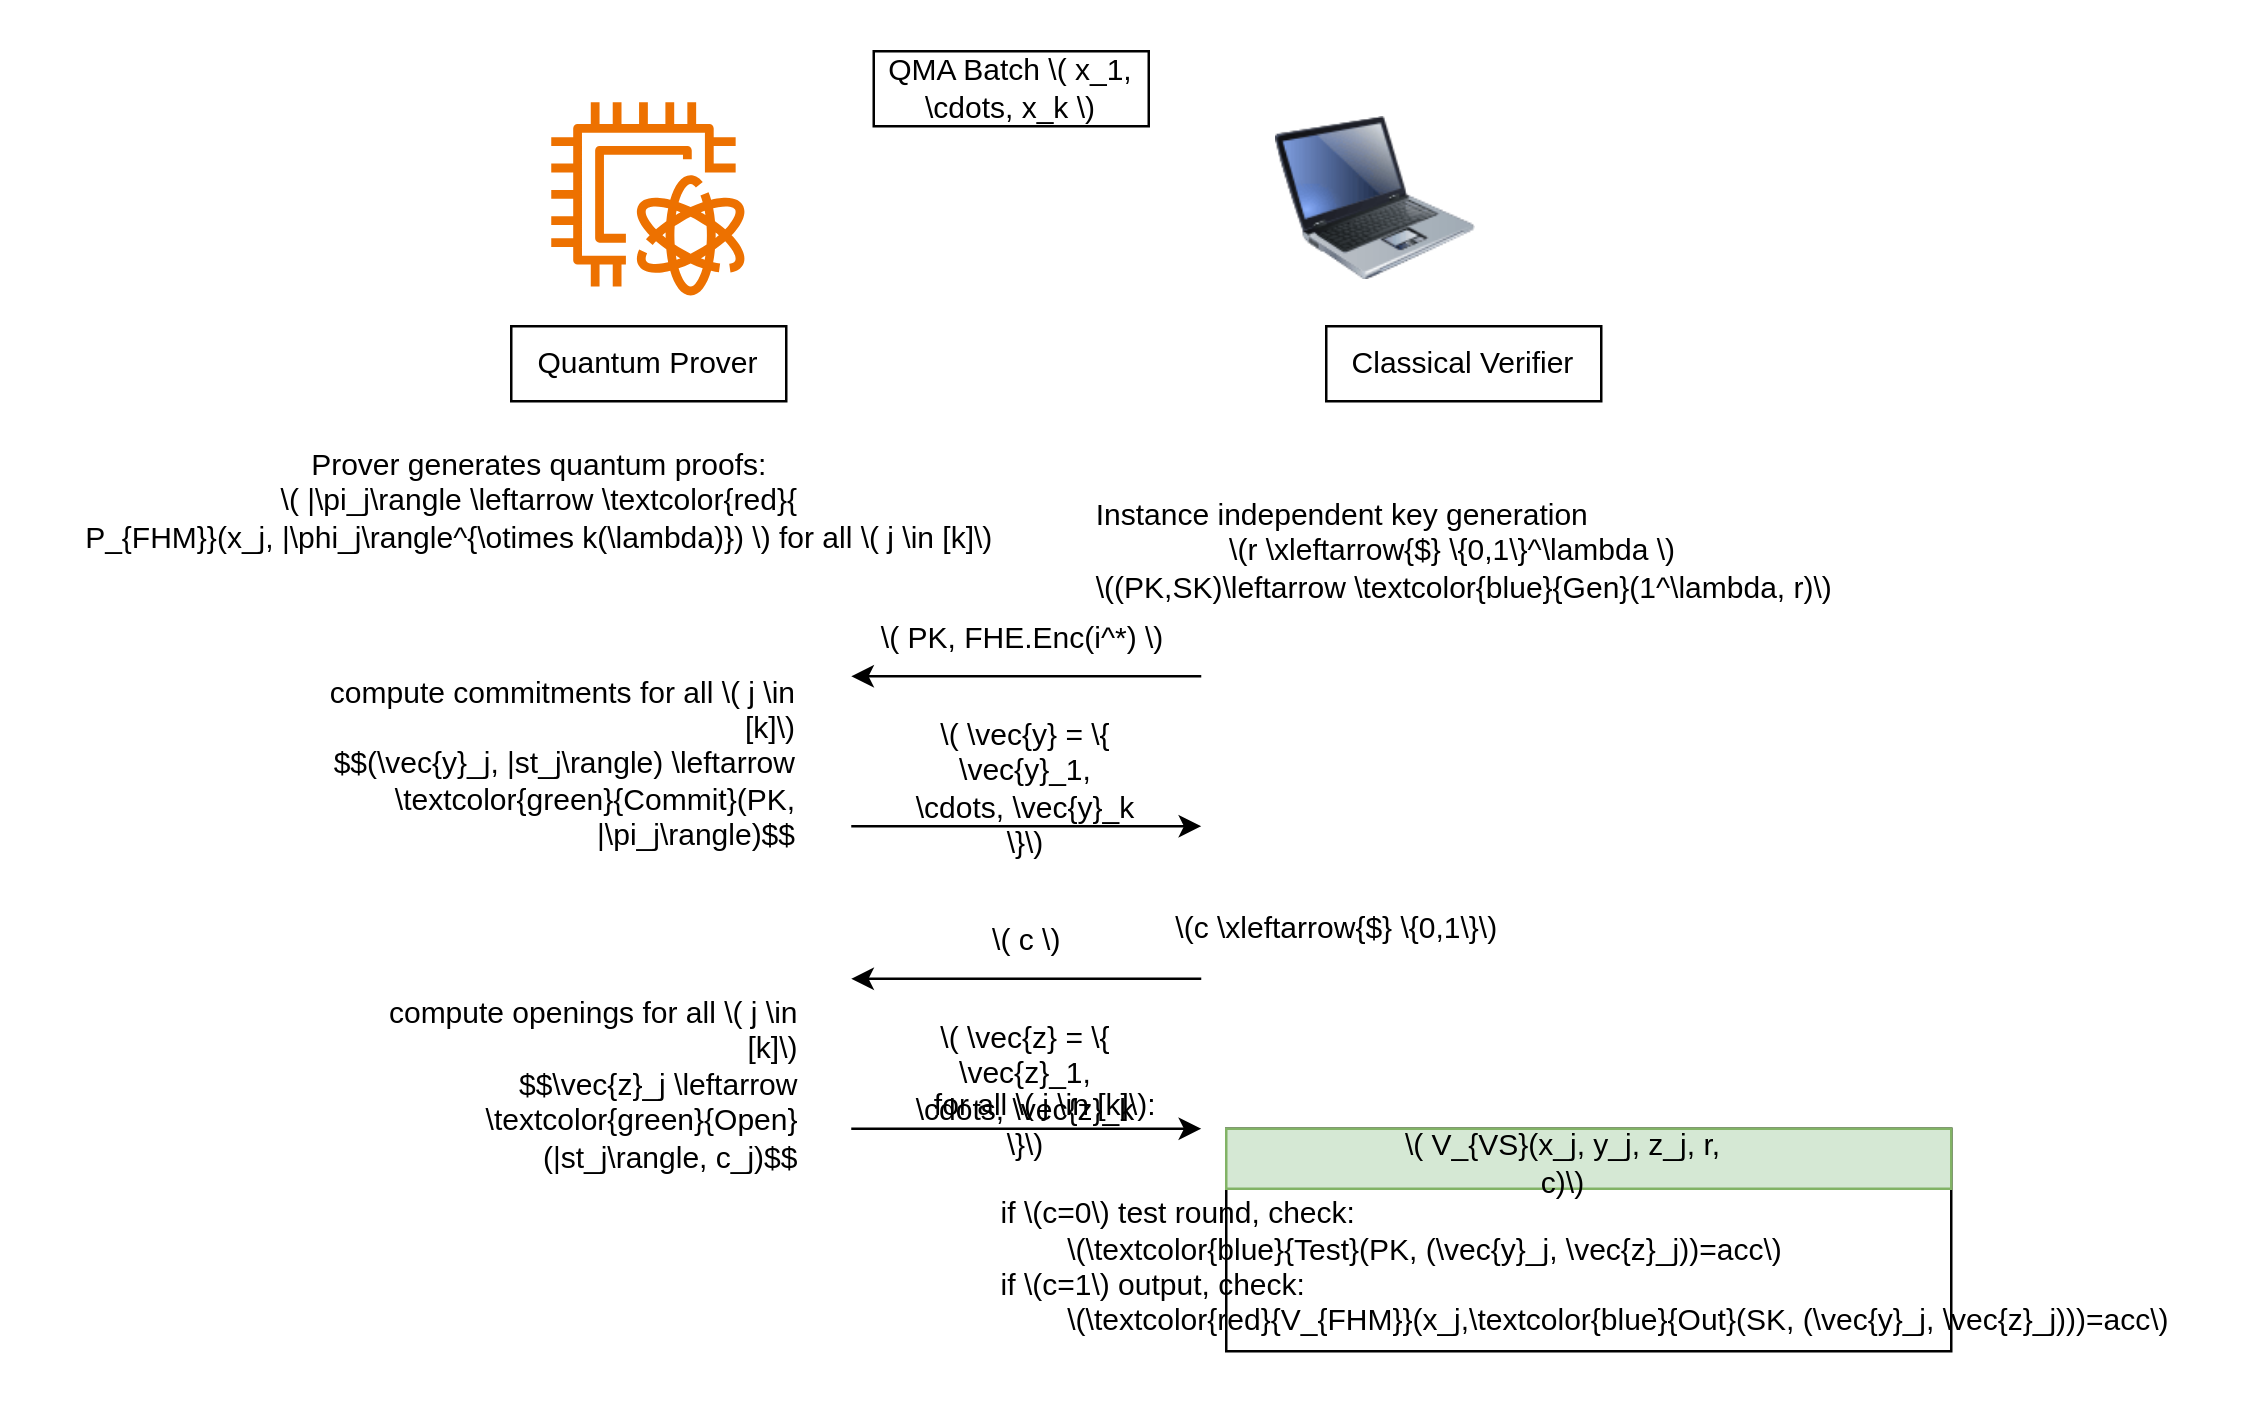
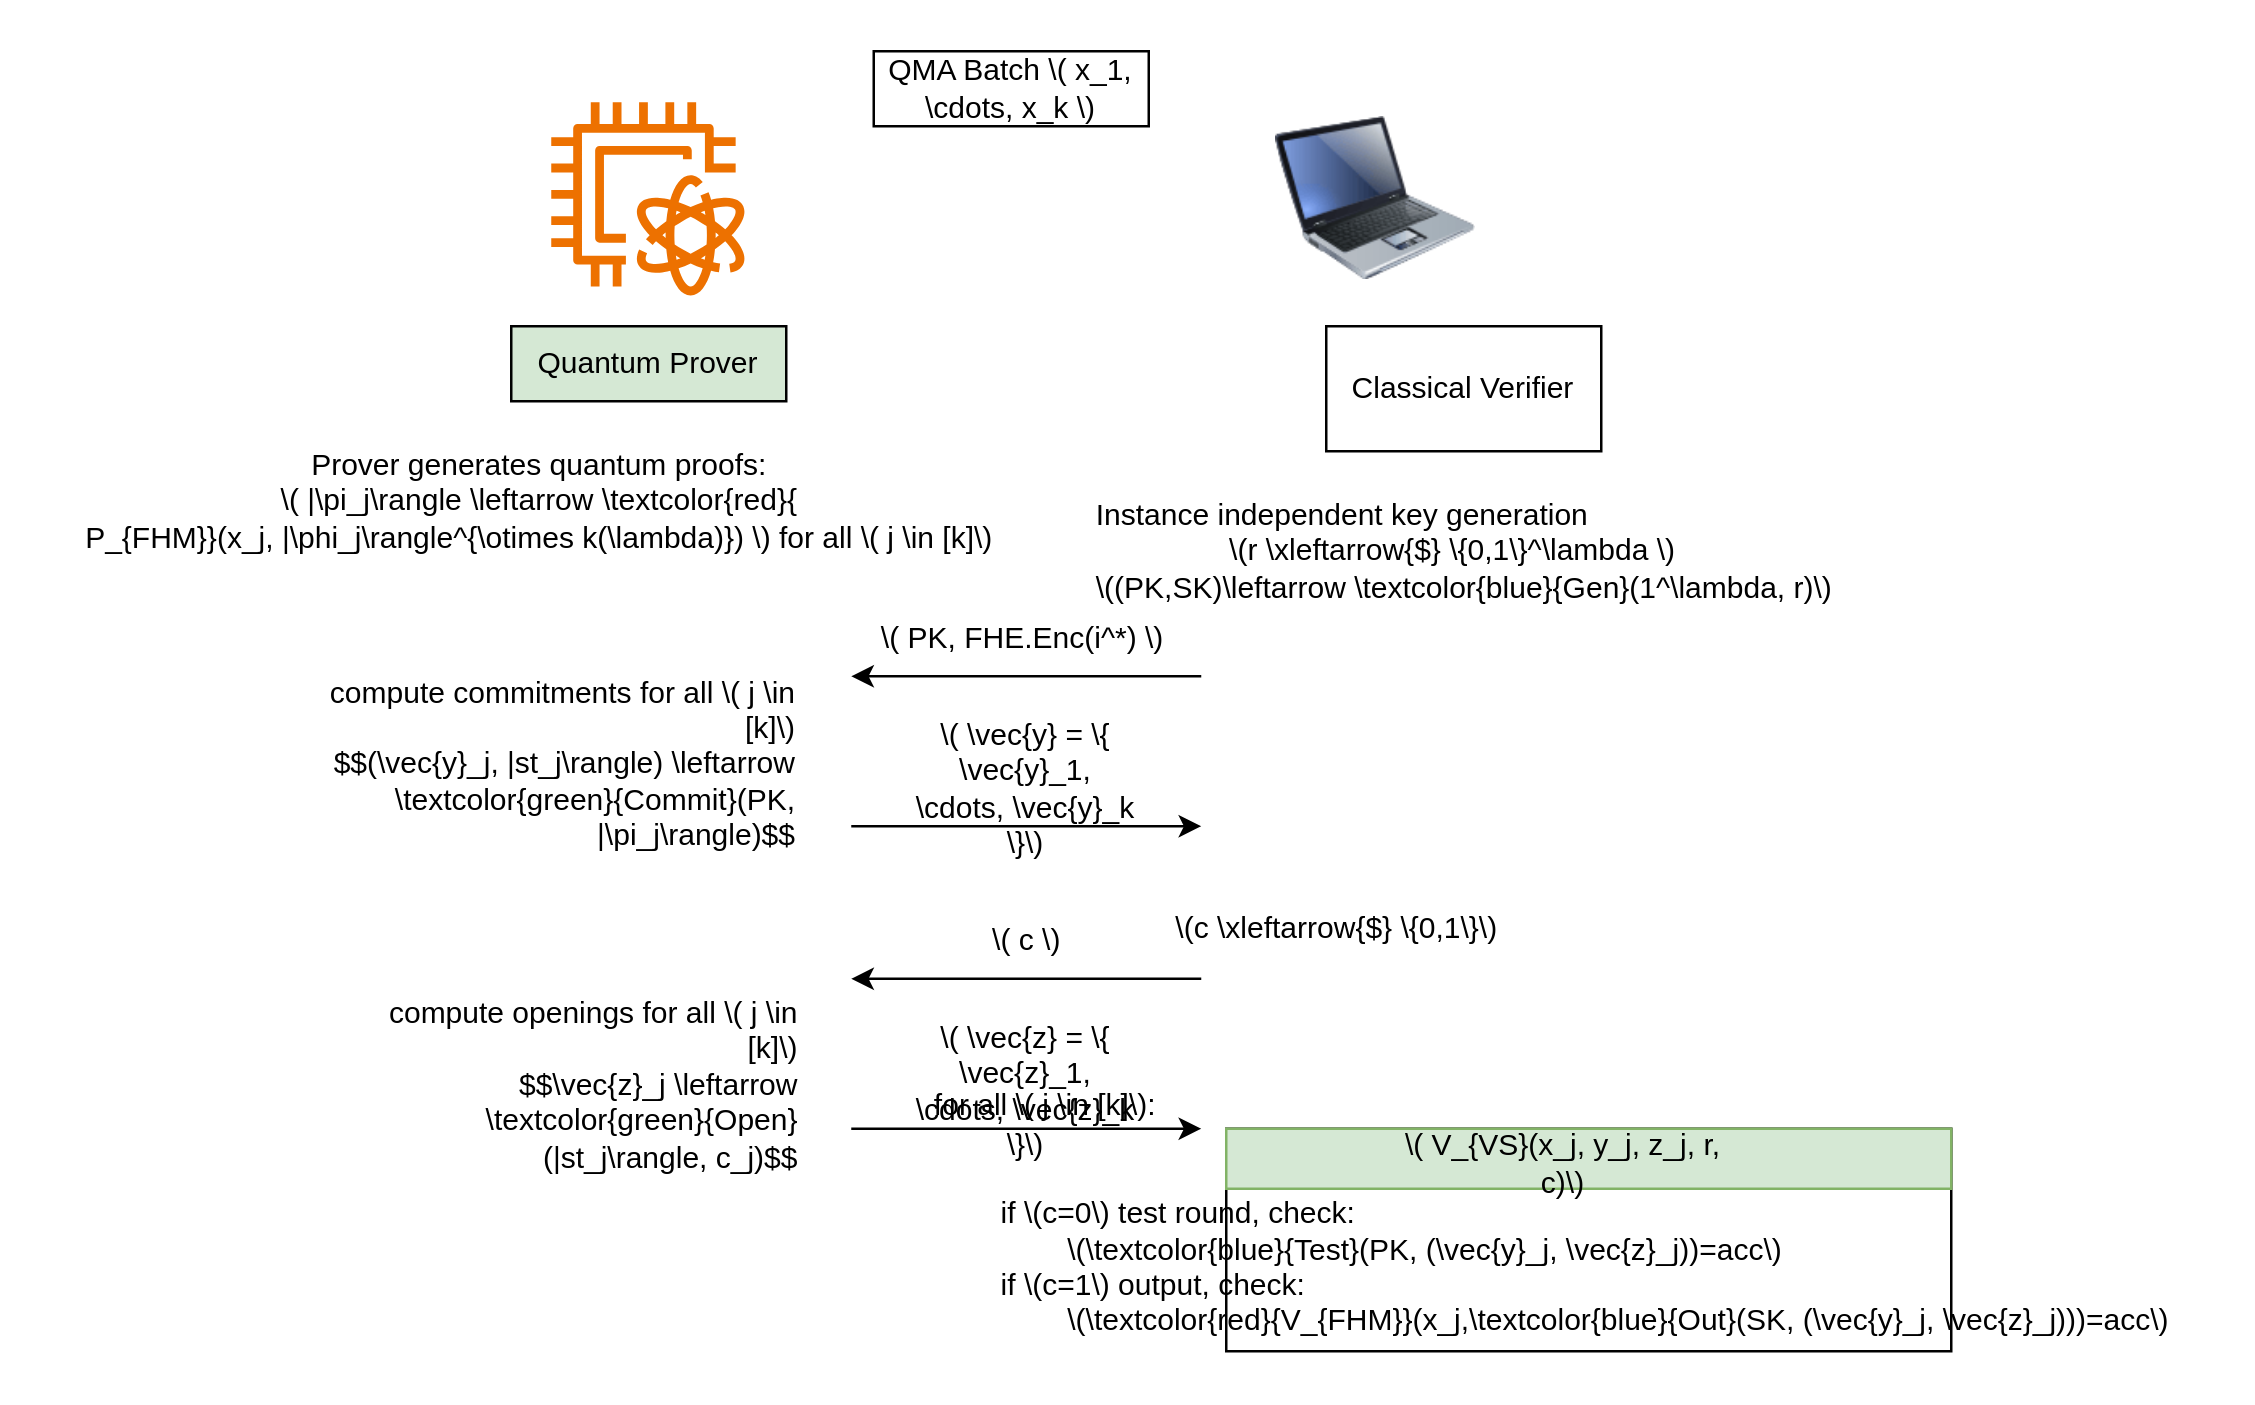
(649, 364) -> (649, 364)
(1464, 364) -> (1464, 389)
